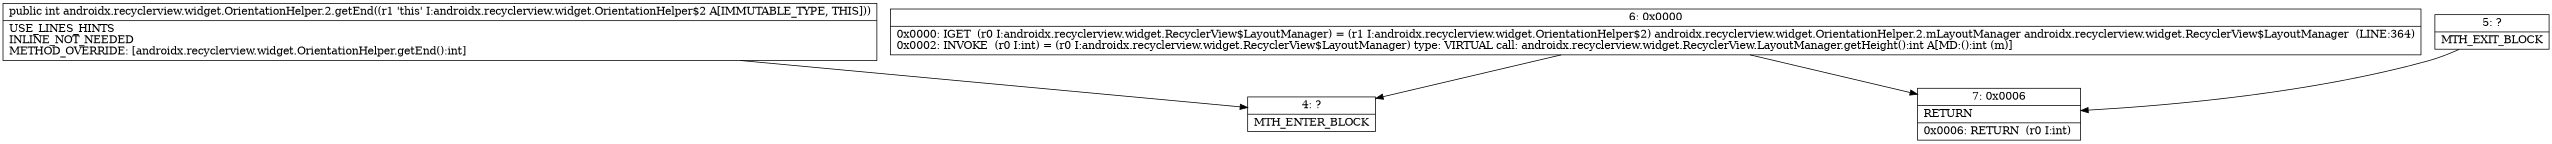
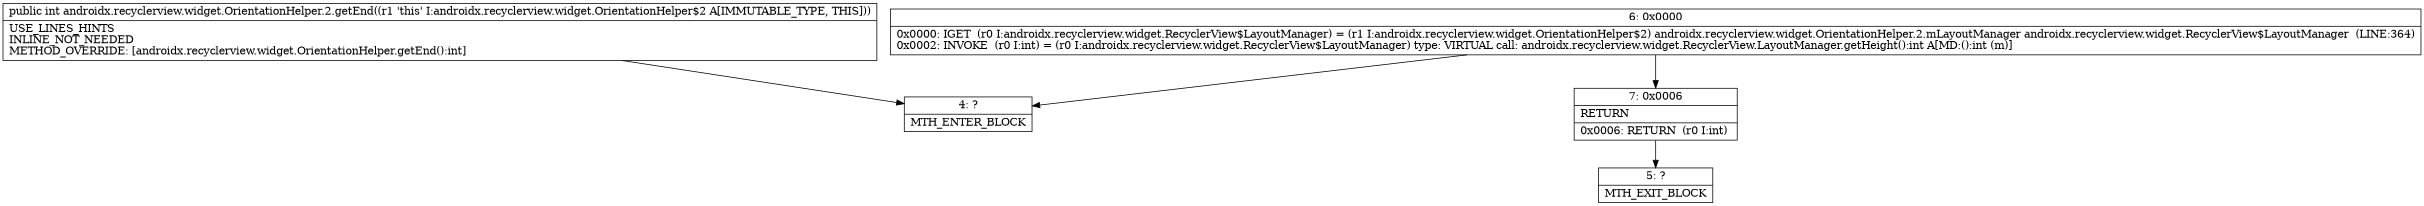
(2276, 92) -> (1656, 150)
